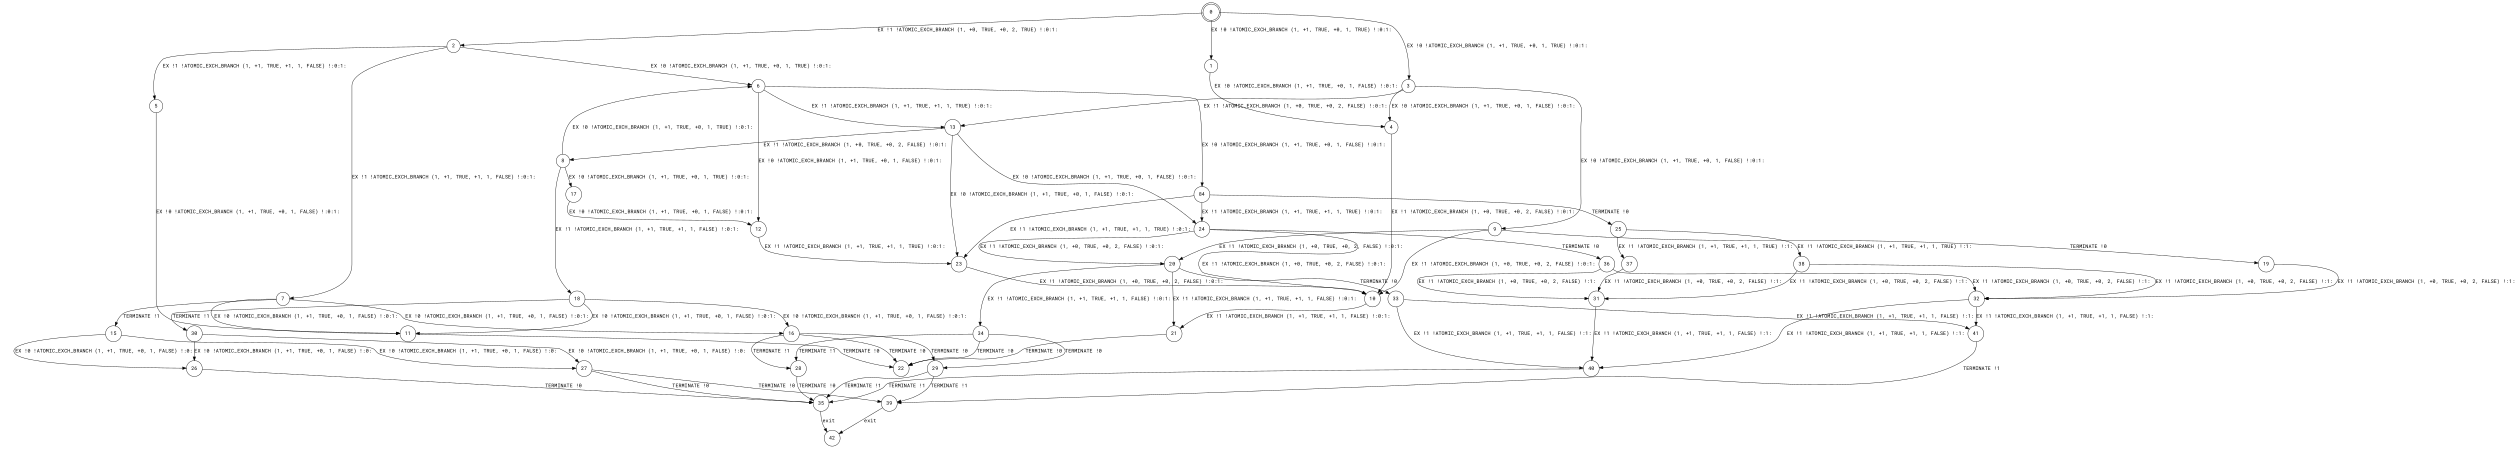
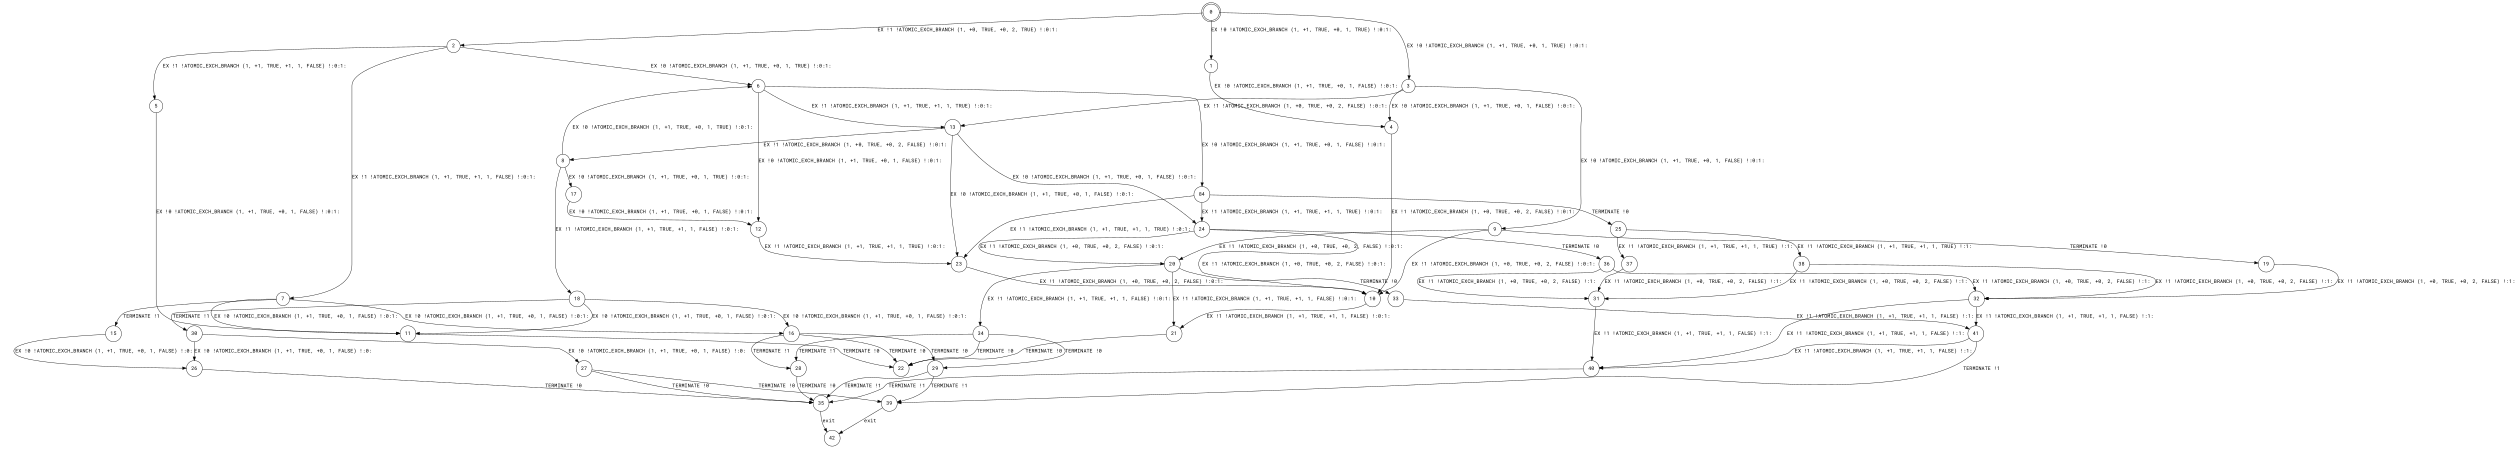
(348, 345) -> none
(1476, 359) -> (1787, 354)
